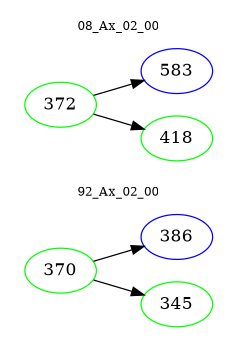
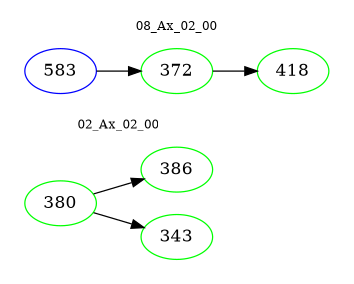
(113, 90) -> (113, 71)
(119, 193) -> (119, 125)
(177, 237) -> (177, 170)
(61, 271) -> (61, 203)
(177, 304) -> (177, 237)
